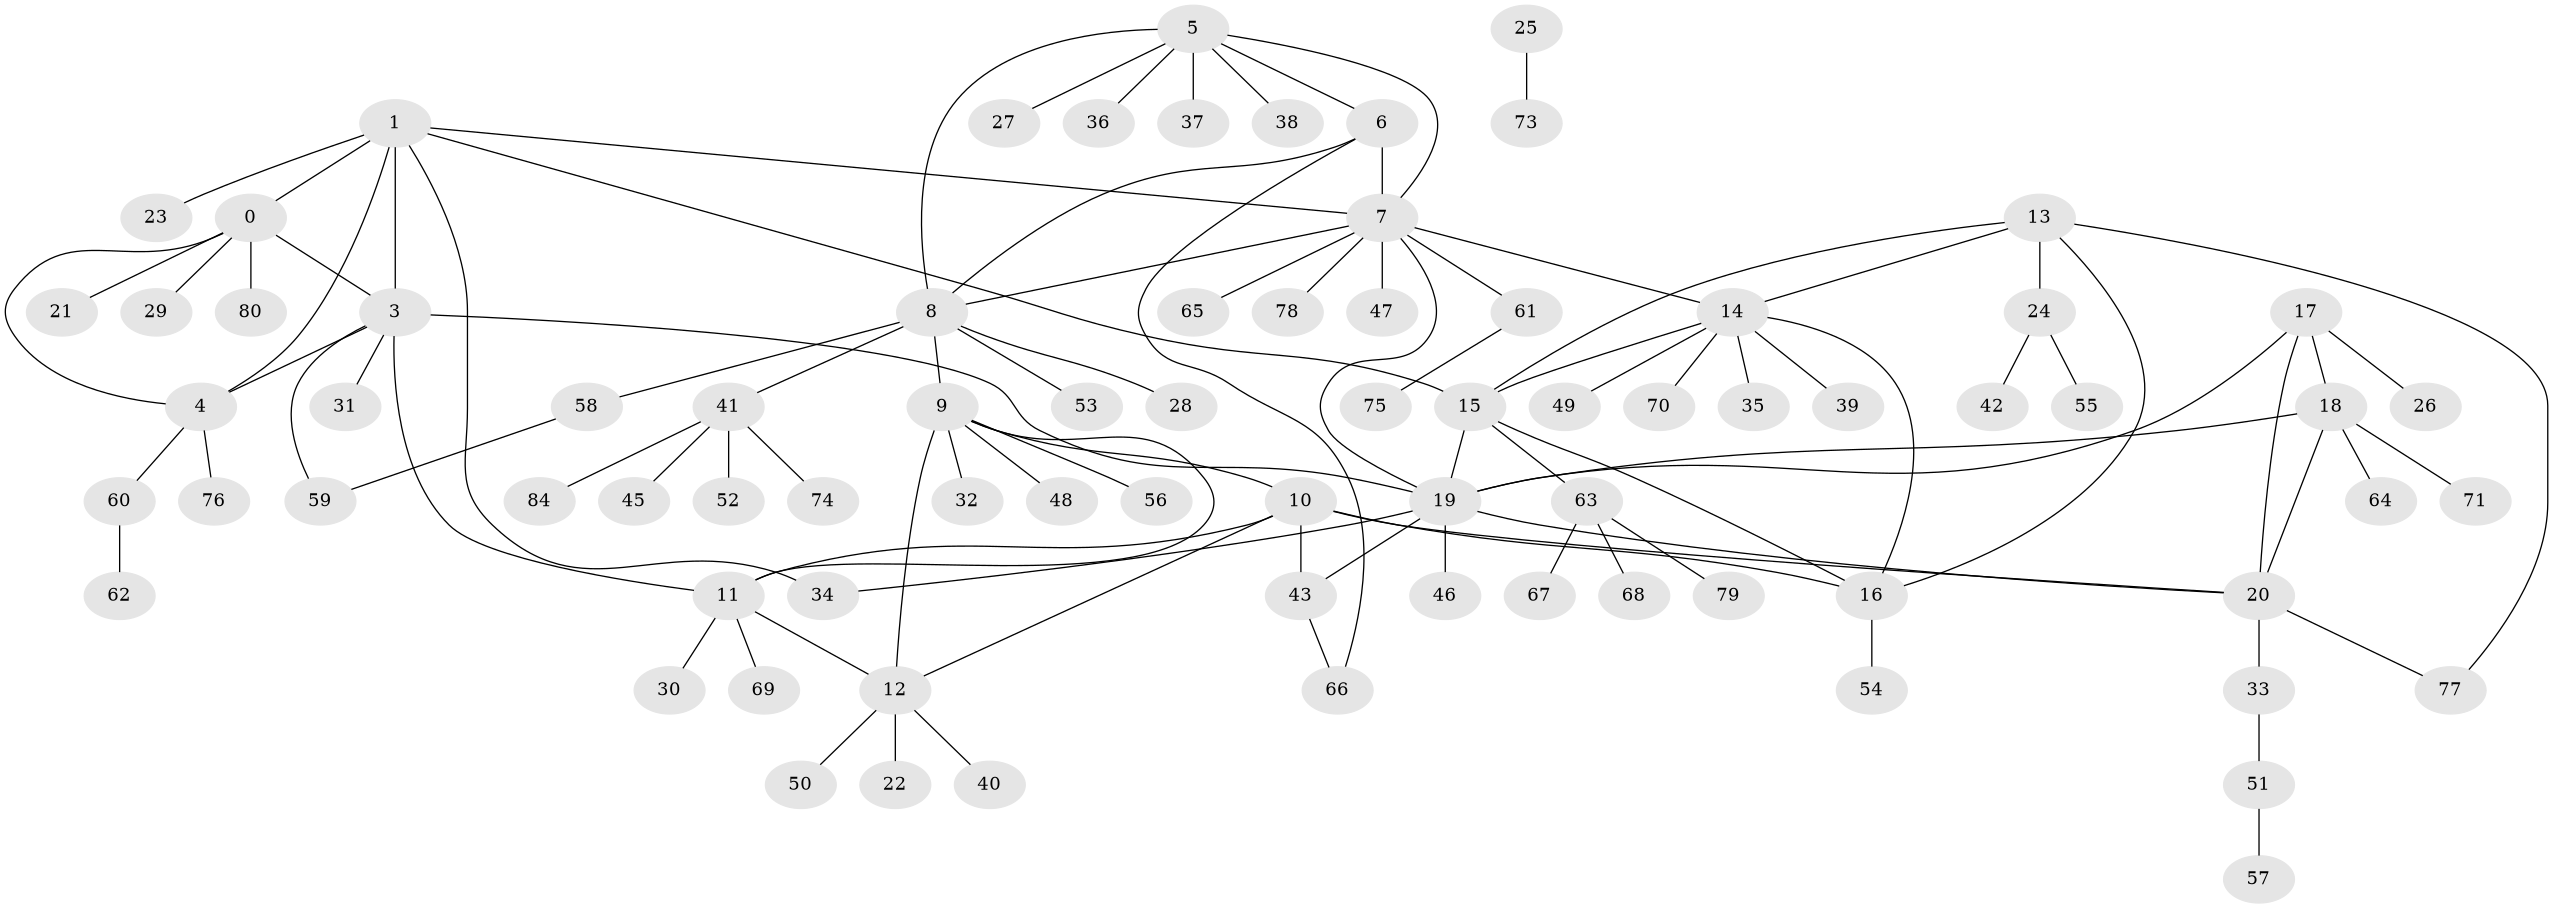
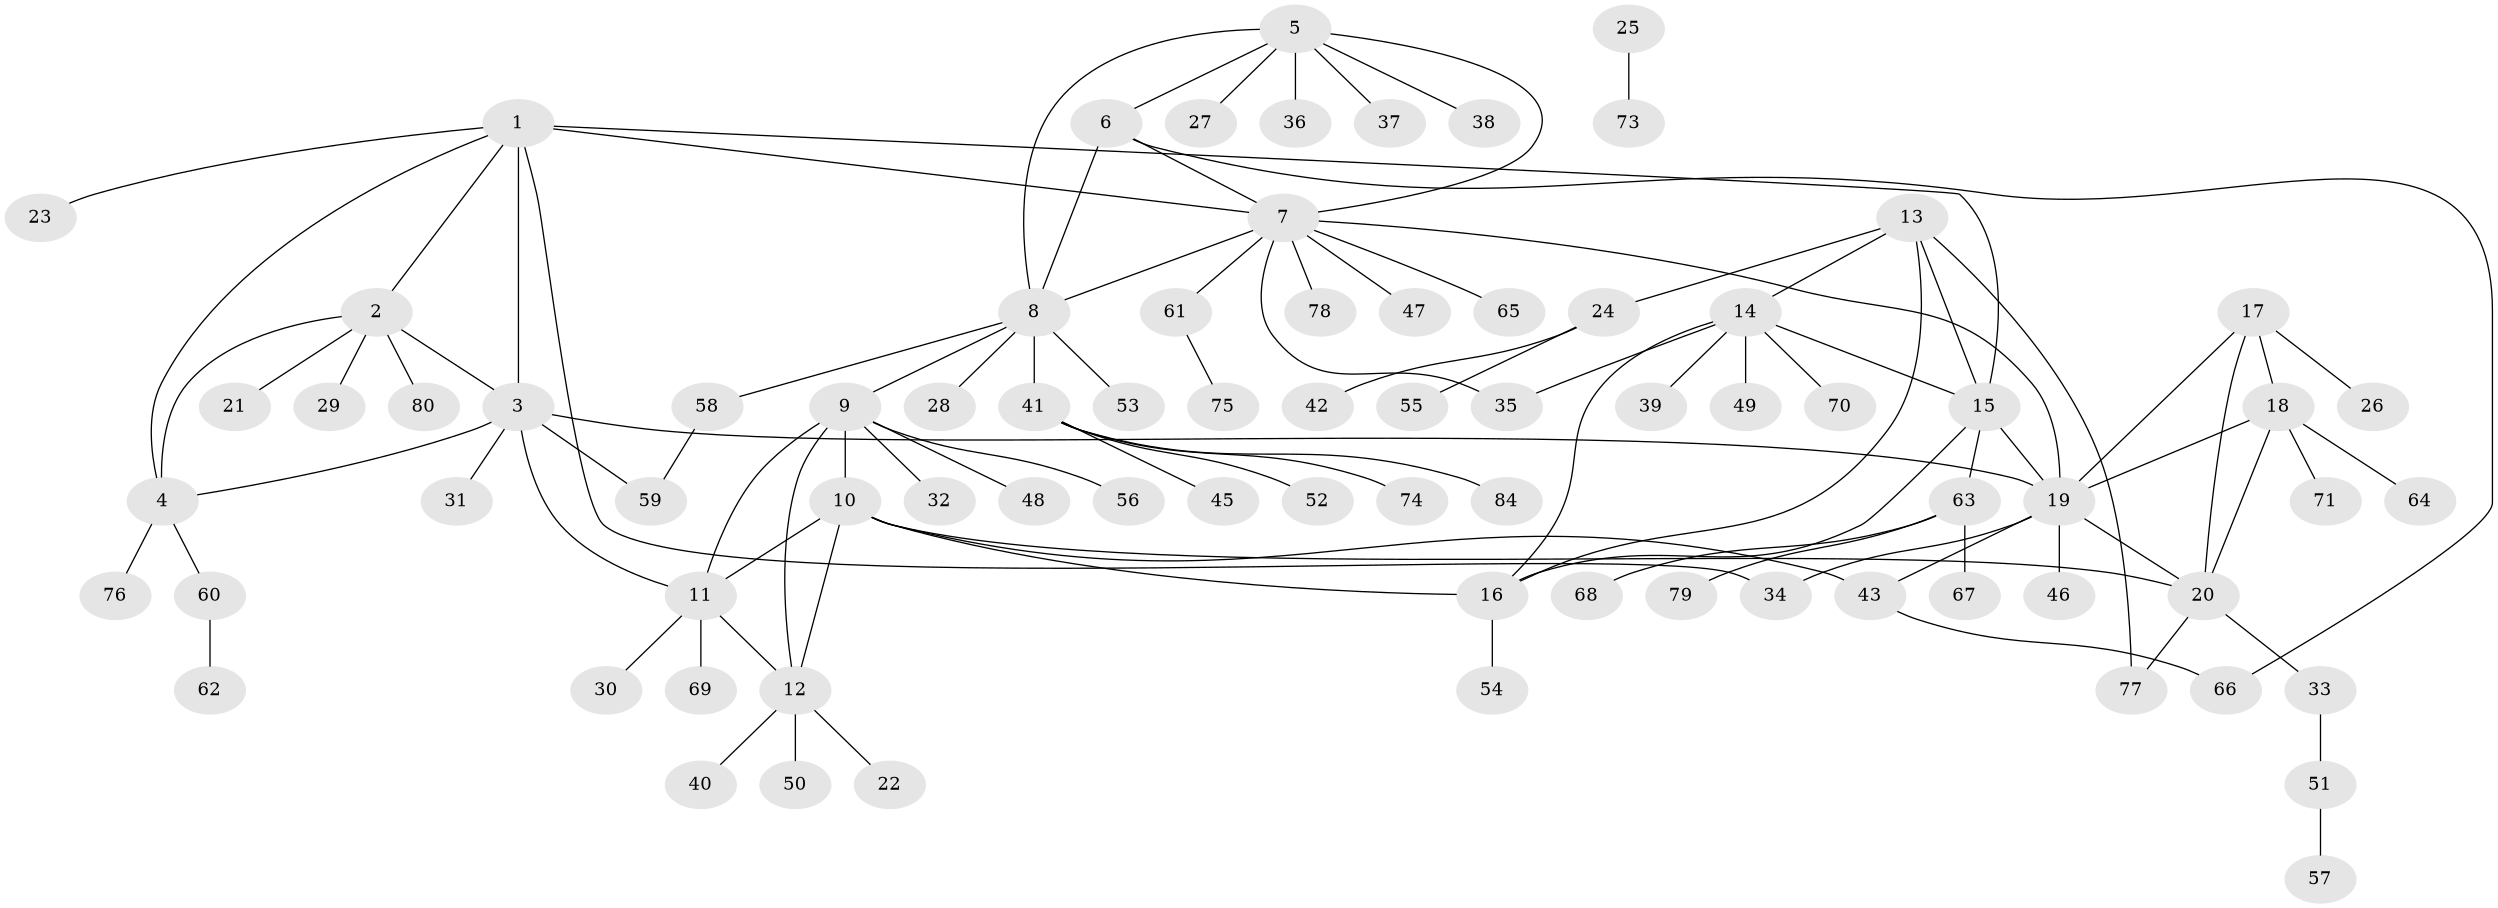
(251, 218) -> (377, 312)
(1557, 265) -> (1322, 370)
